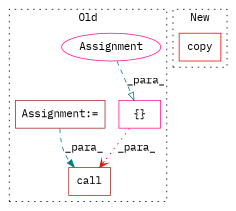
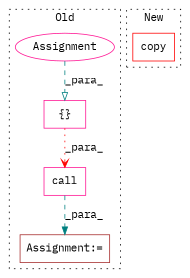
(62, 146) -> (65, 211)
(90, 181) -> (65, 181)
